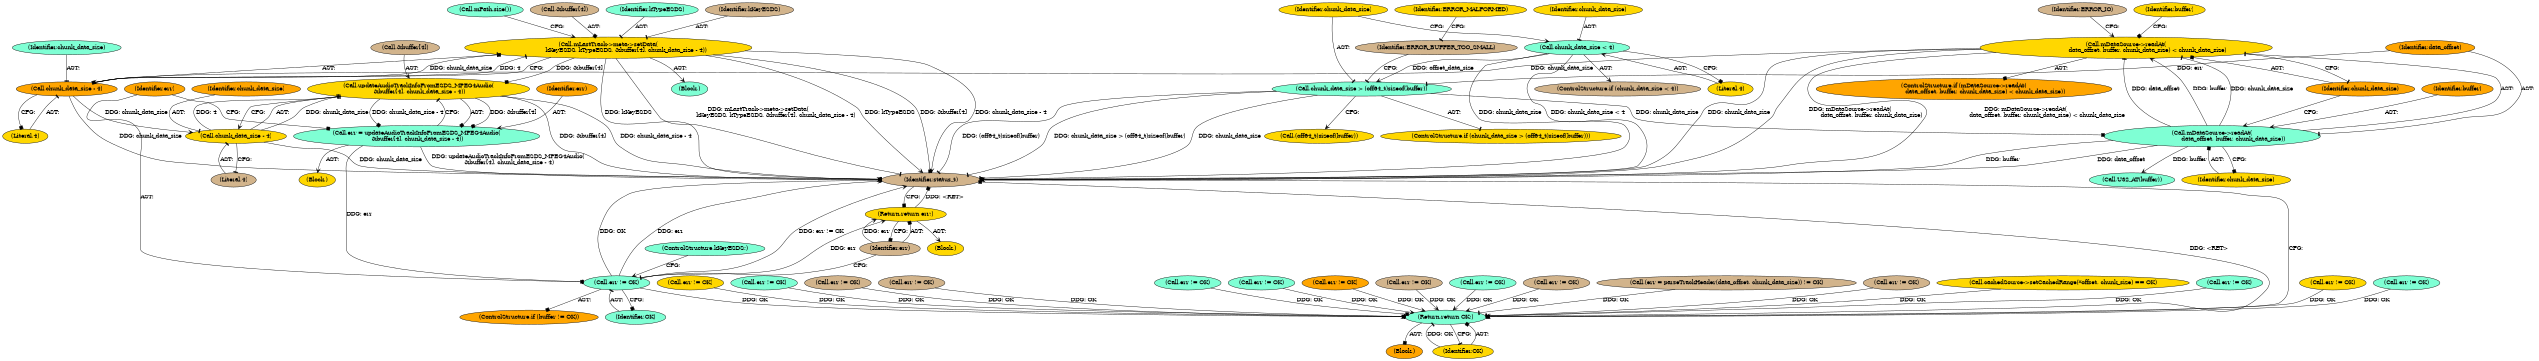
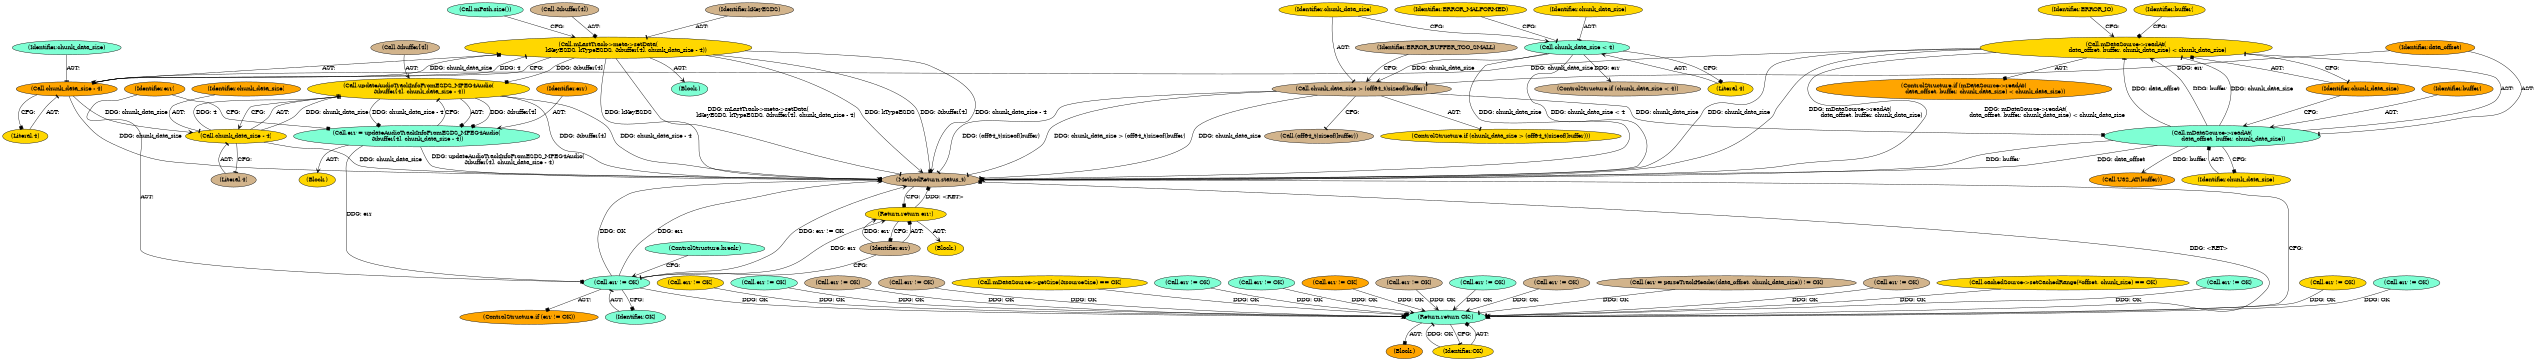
(652, 10) -> none
(2082, 10) -> (2082, 10)
(1449, 28) -> (1518, 29)
(1386, 64) -> (1386, 64)
(1443, 68) -> (1443, 68)
(1607, 68) -> (1607, 68)
(1362, 89) -> (1362, 89)
(1341, 112) -> (1341, 112)
(1319, 136) -> (1319, 136)
(931, 180) -> (931, 180)
(2132, 180) -> (2132, 180)
(705, 249) -> (705, 249)
none -> (1050, 283)
(529, 317) -> (529, 317)
